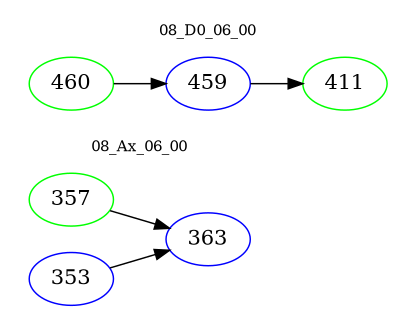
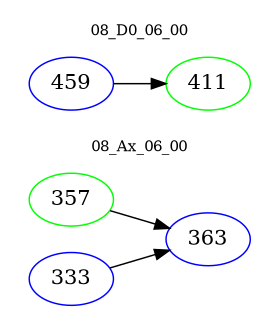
(71, 84) -> none
(71, 279) -> (71, 279)
